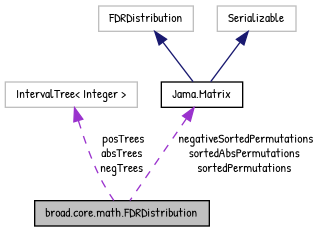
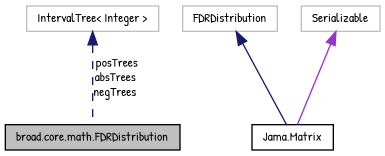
(225, 62) -> (314, 84)
(158, 160) -> none
(93, 162) -> (93, 85)
